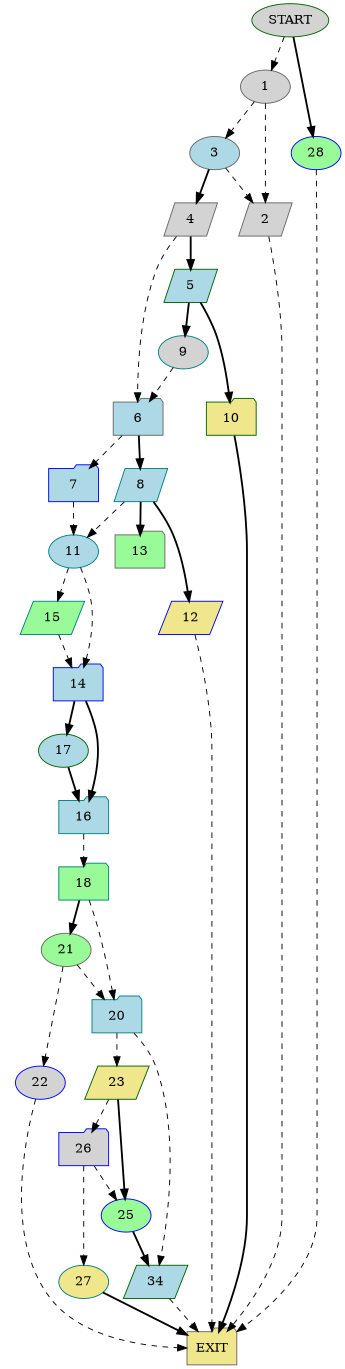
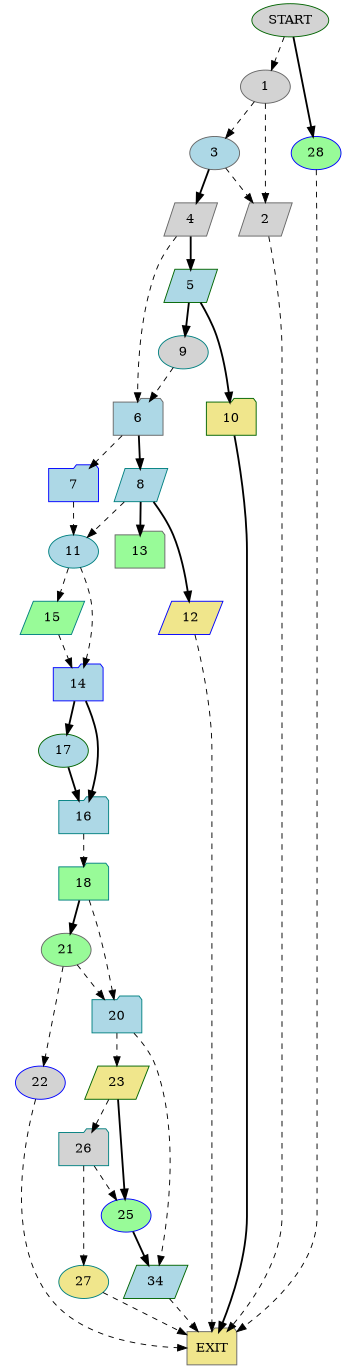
(84, 1149) -> (84, 1149)
(141, 1311) -> (141, 1311)
